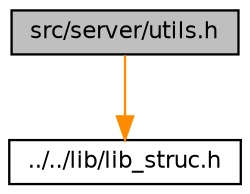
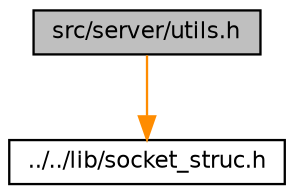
(125, 162) -> (147, 162)
